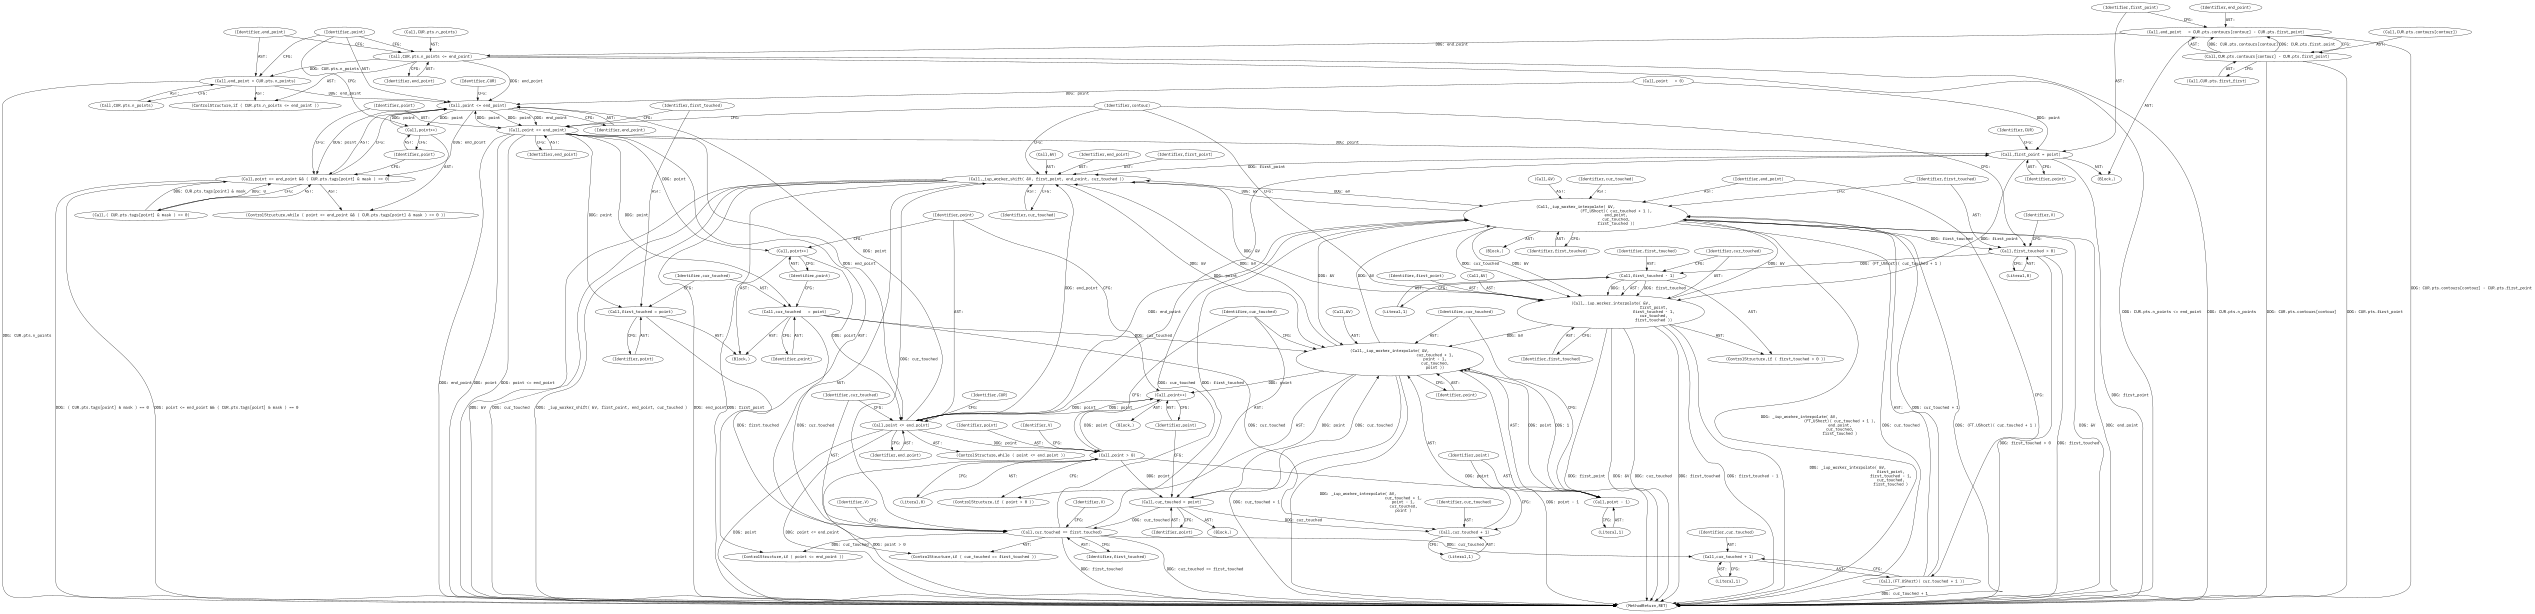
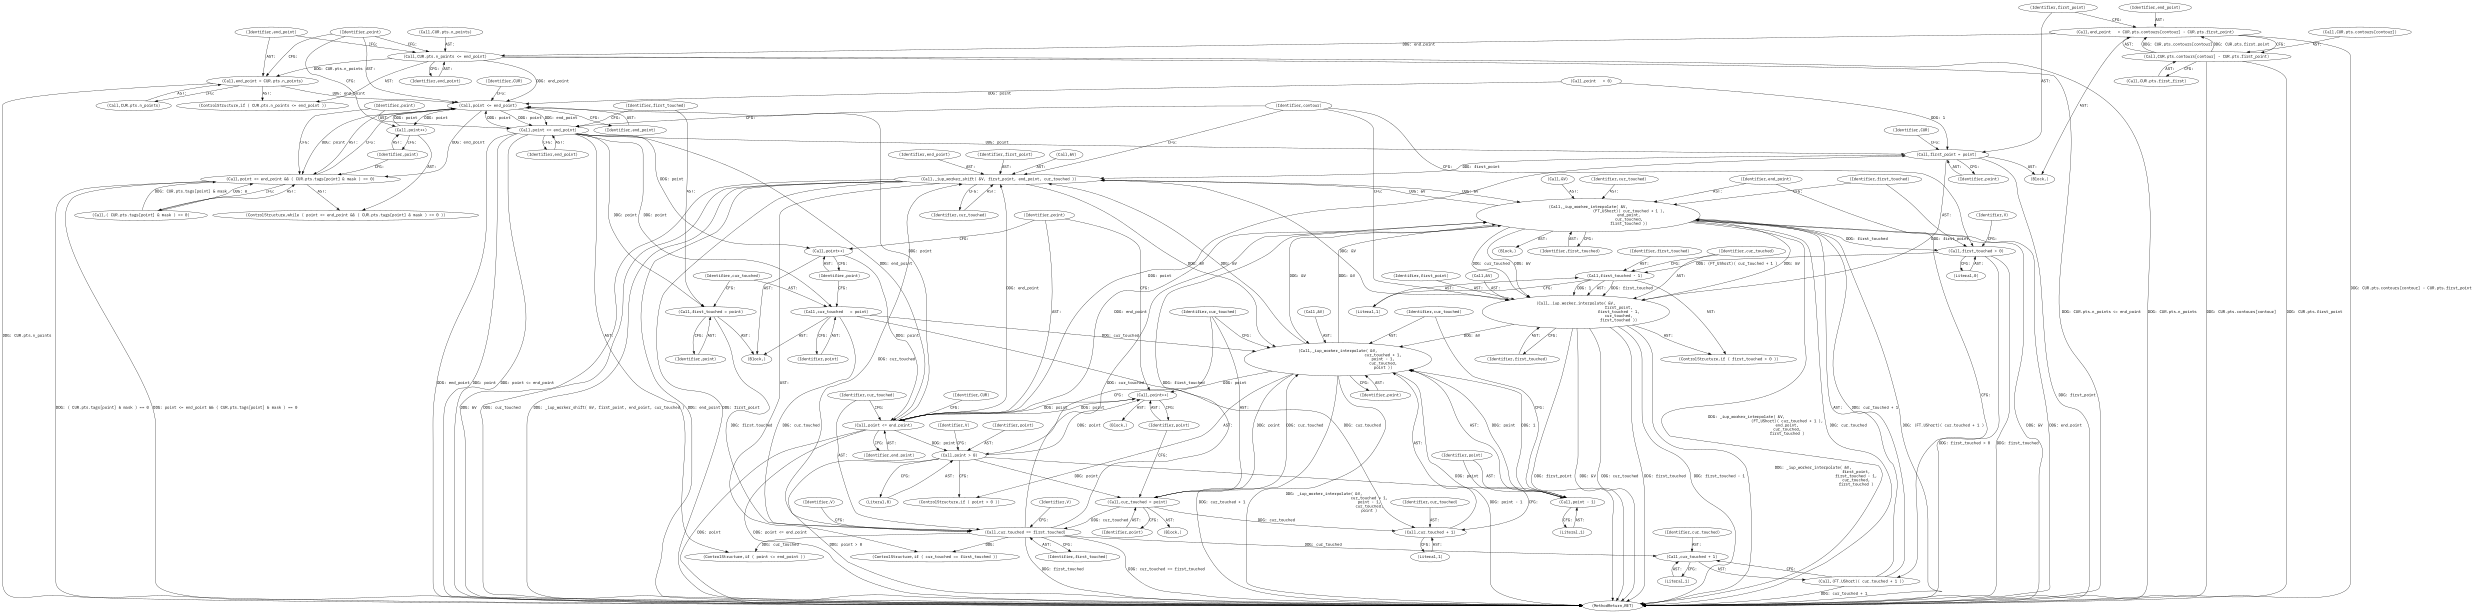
(2048, 118) -> (1938, 118)
(1011, 455) -> none
(1029, 545) -> (991, 545)
